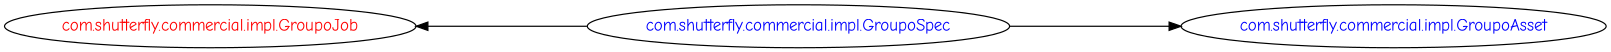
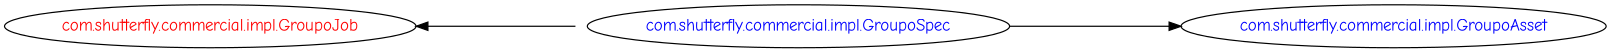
(507, 26) -> (502, 26)
